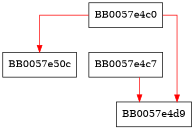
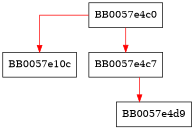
(177, 48) -> (126, 36)
(40, 65) -> (40, 65)
